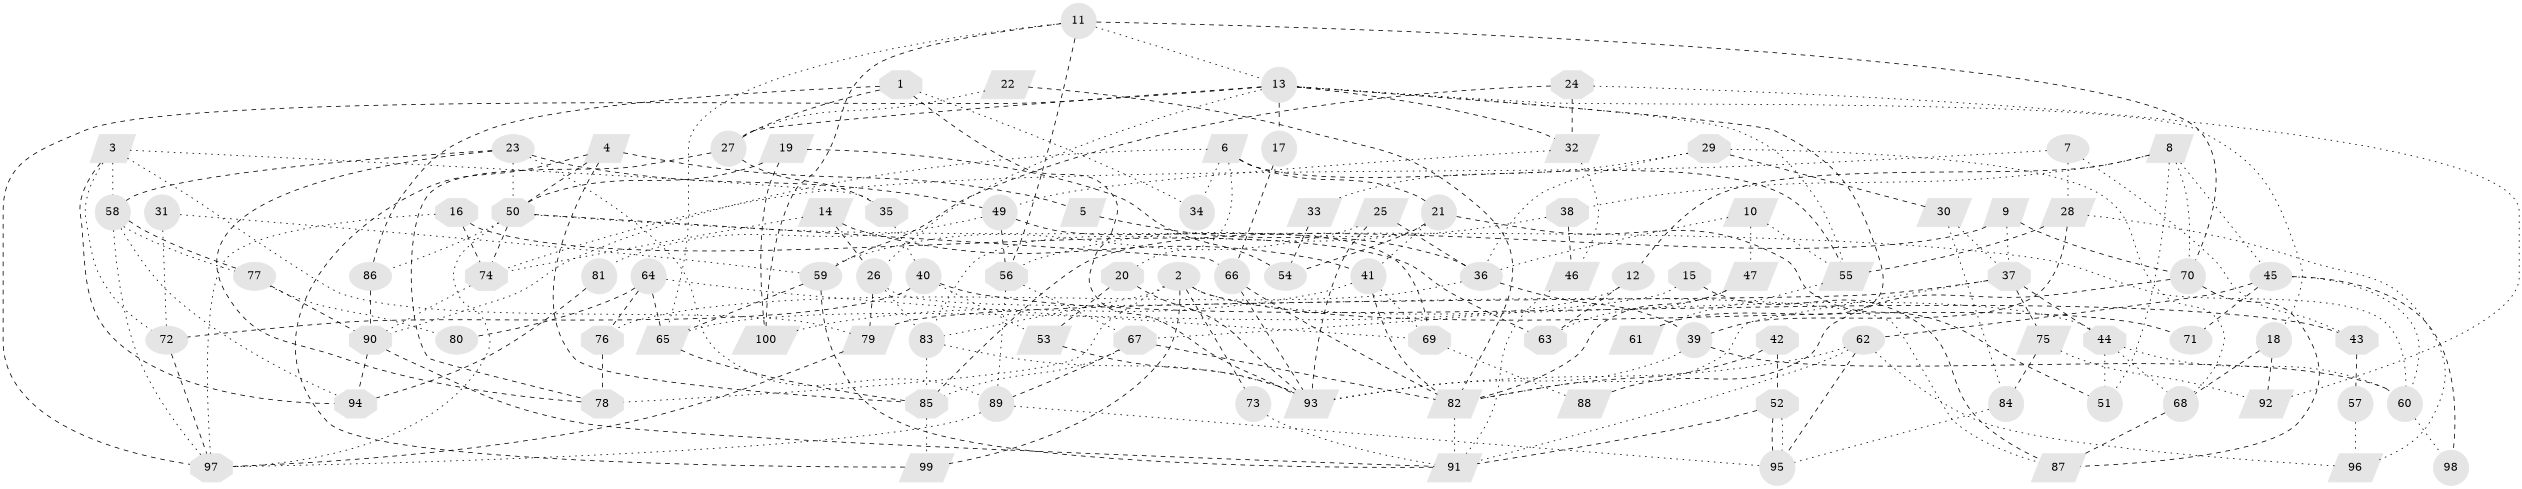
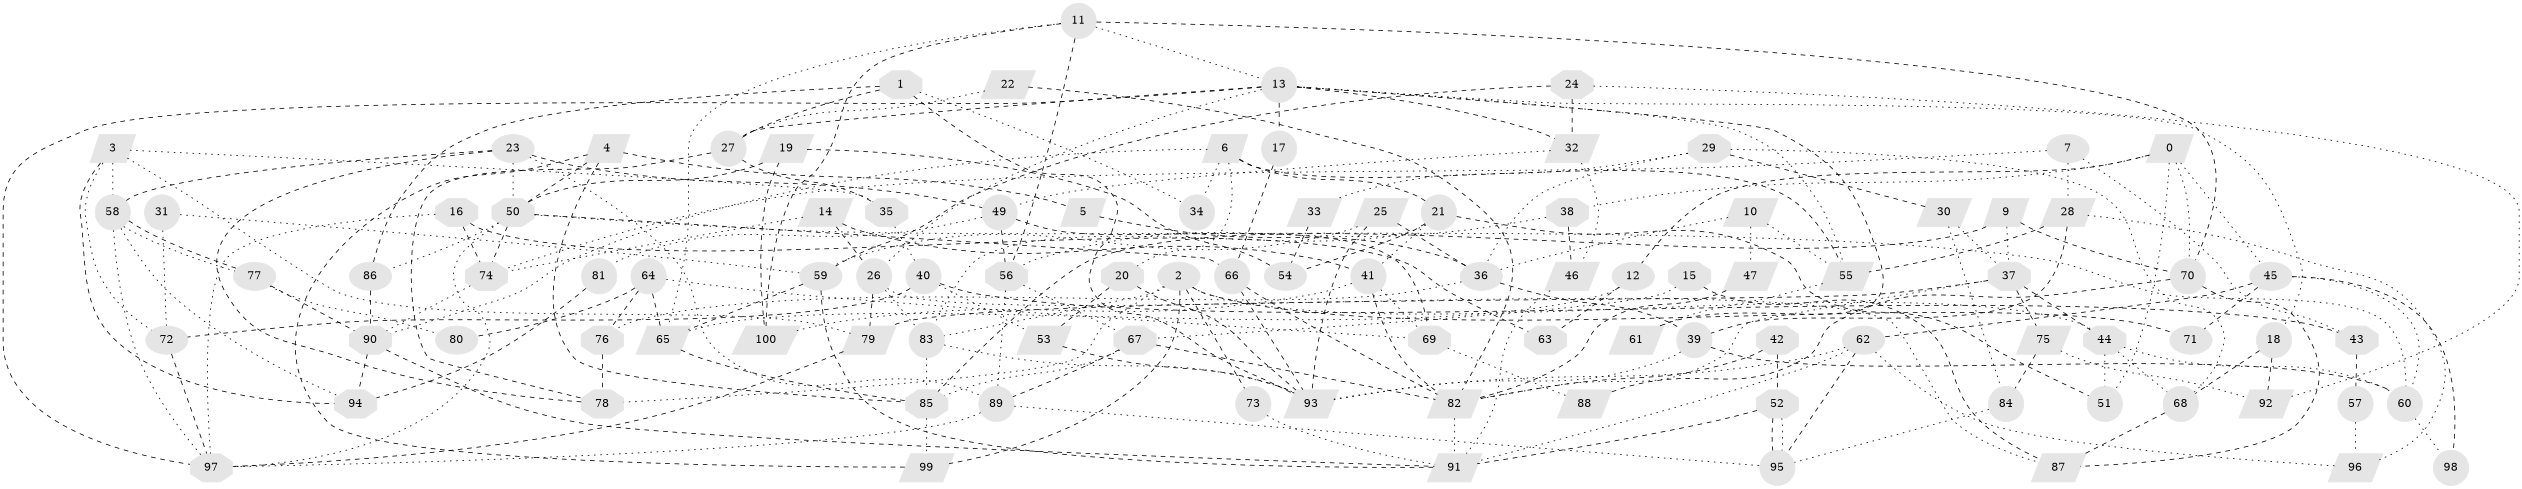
(2170, 149) -> (2170, 149)
(1643, 309) -> none
